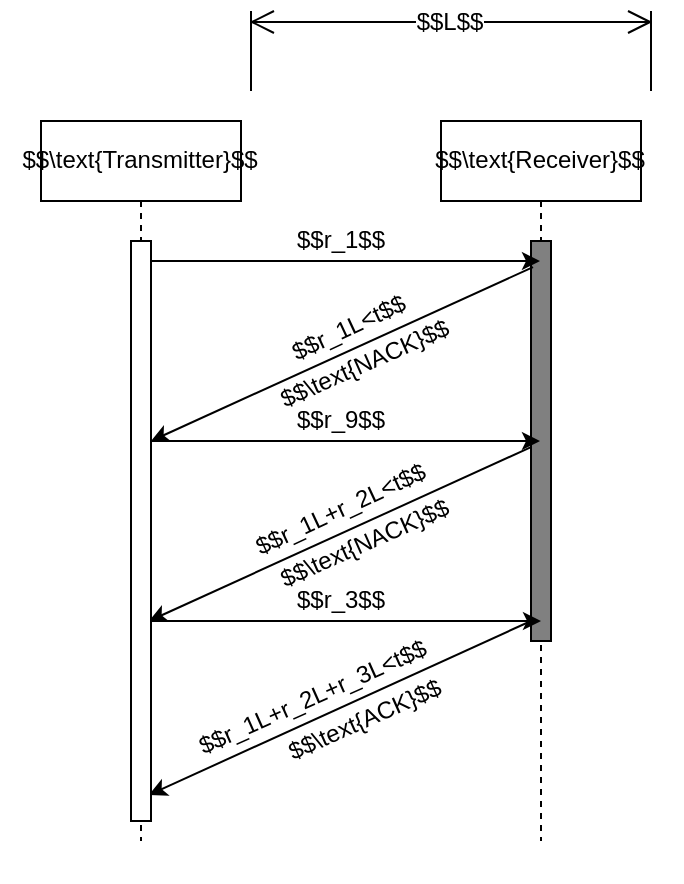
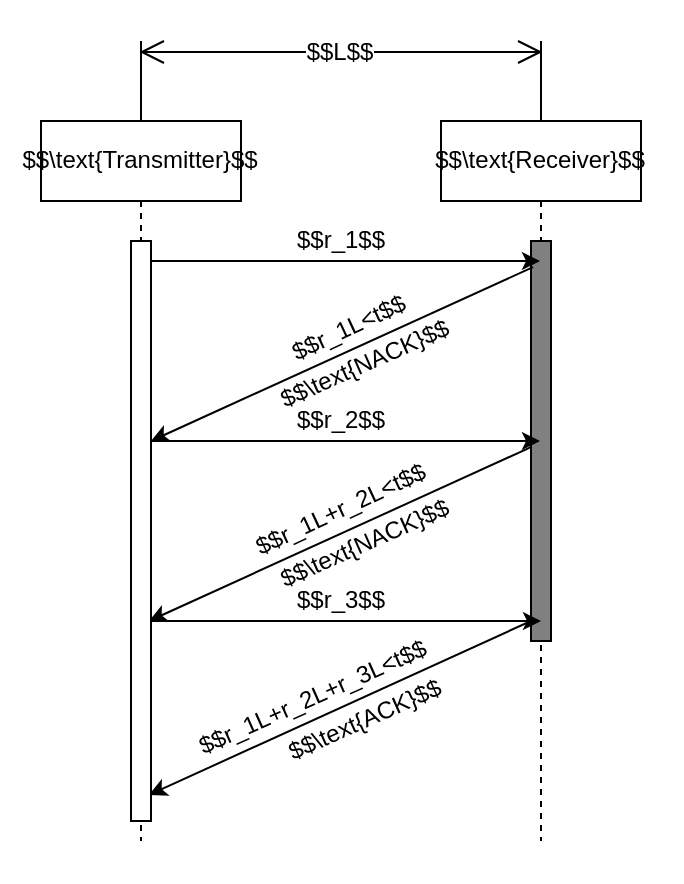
(451, 51) -> (341, 81)
(342, 421) -> (342, 421)
